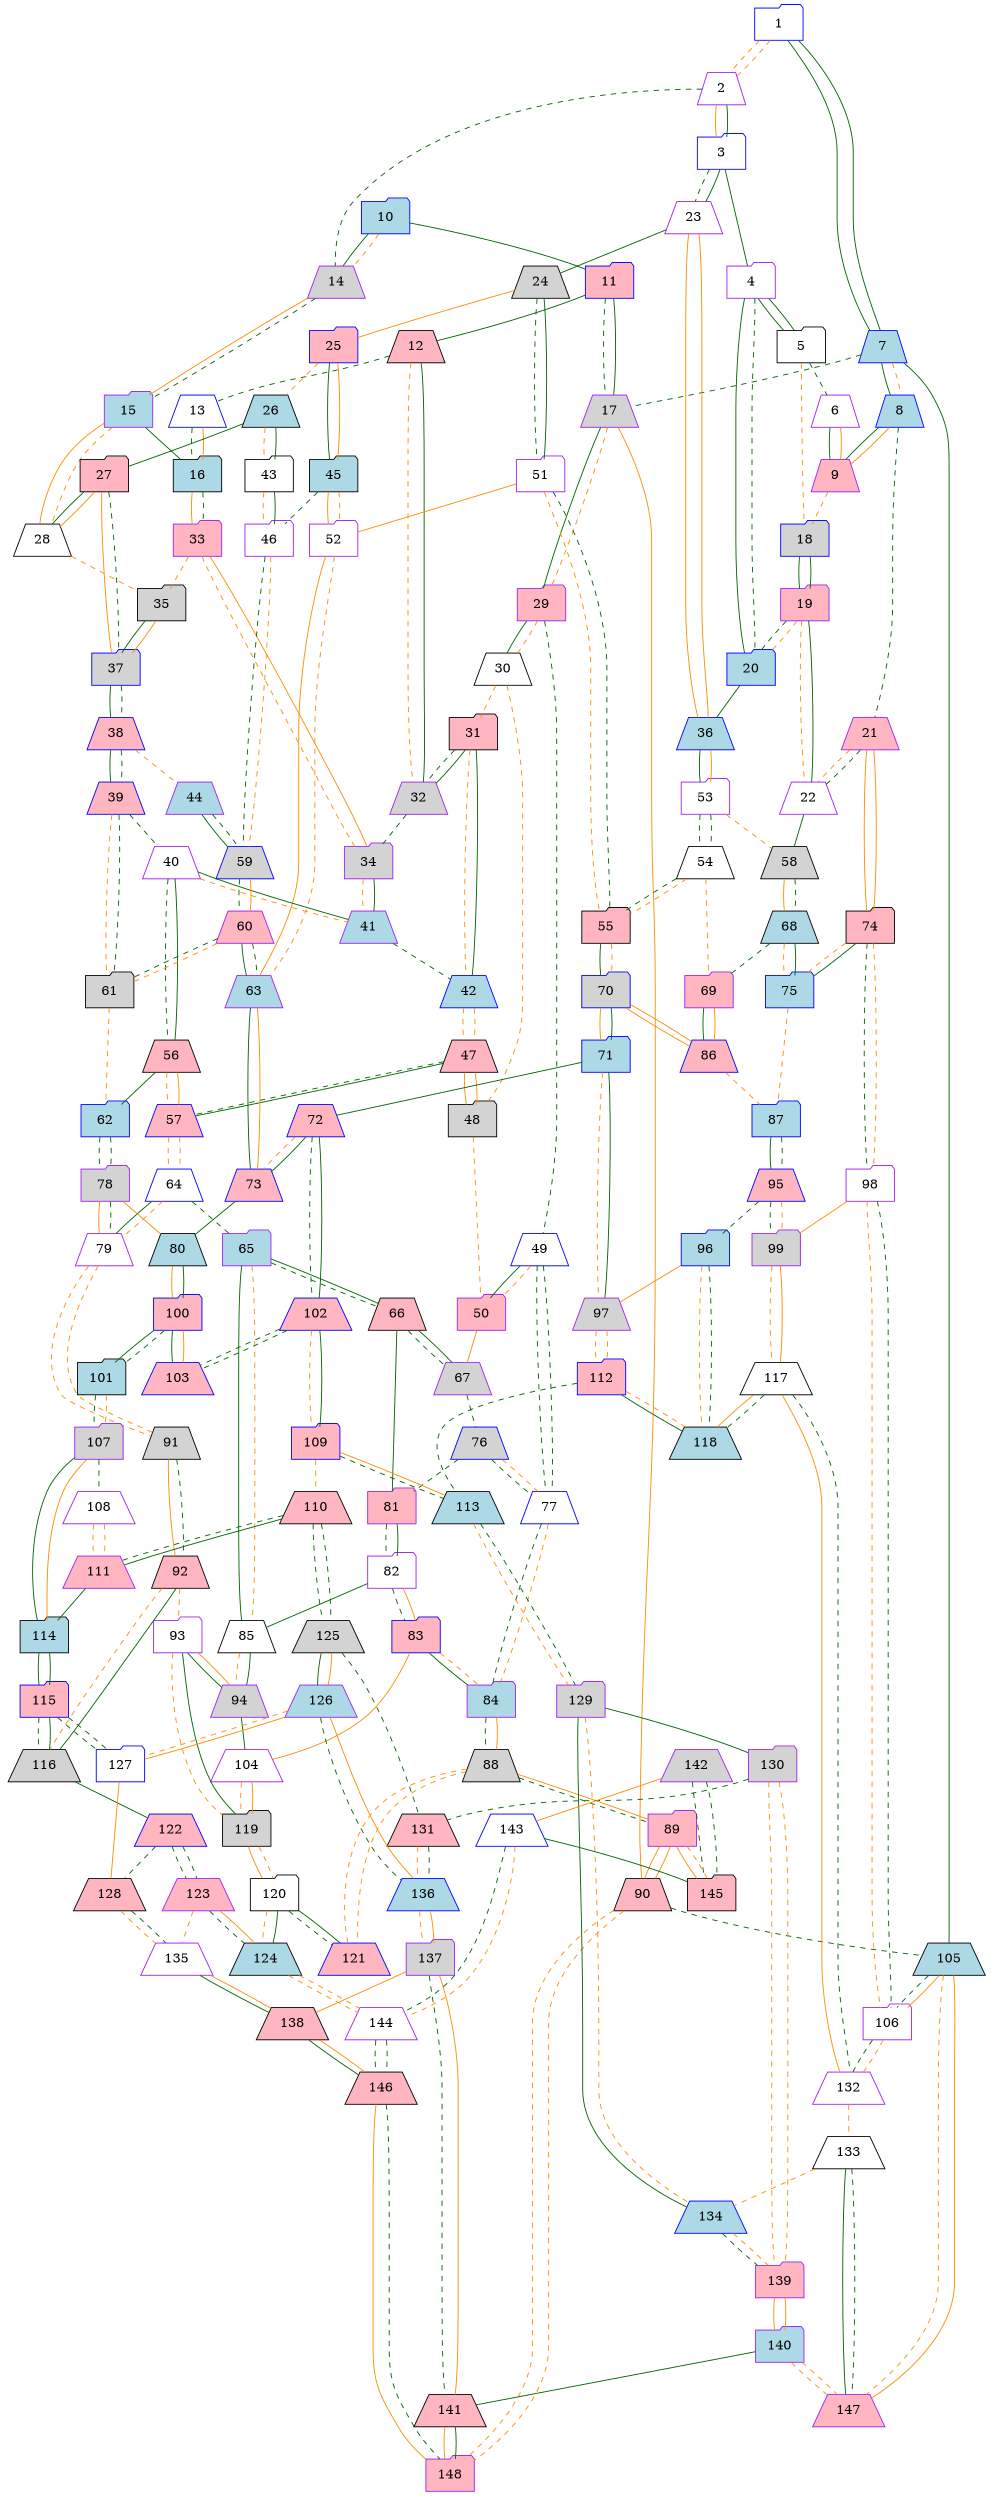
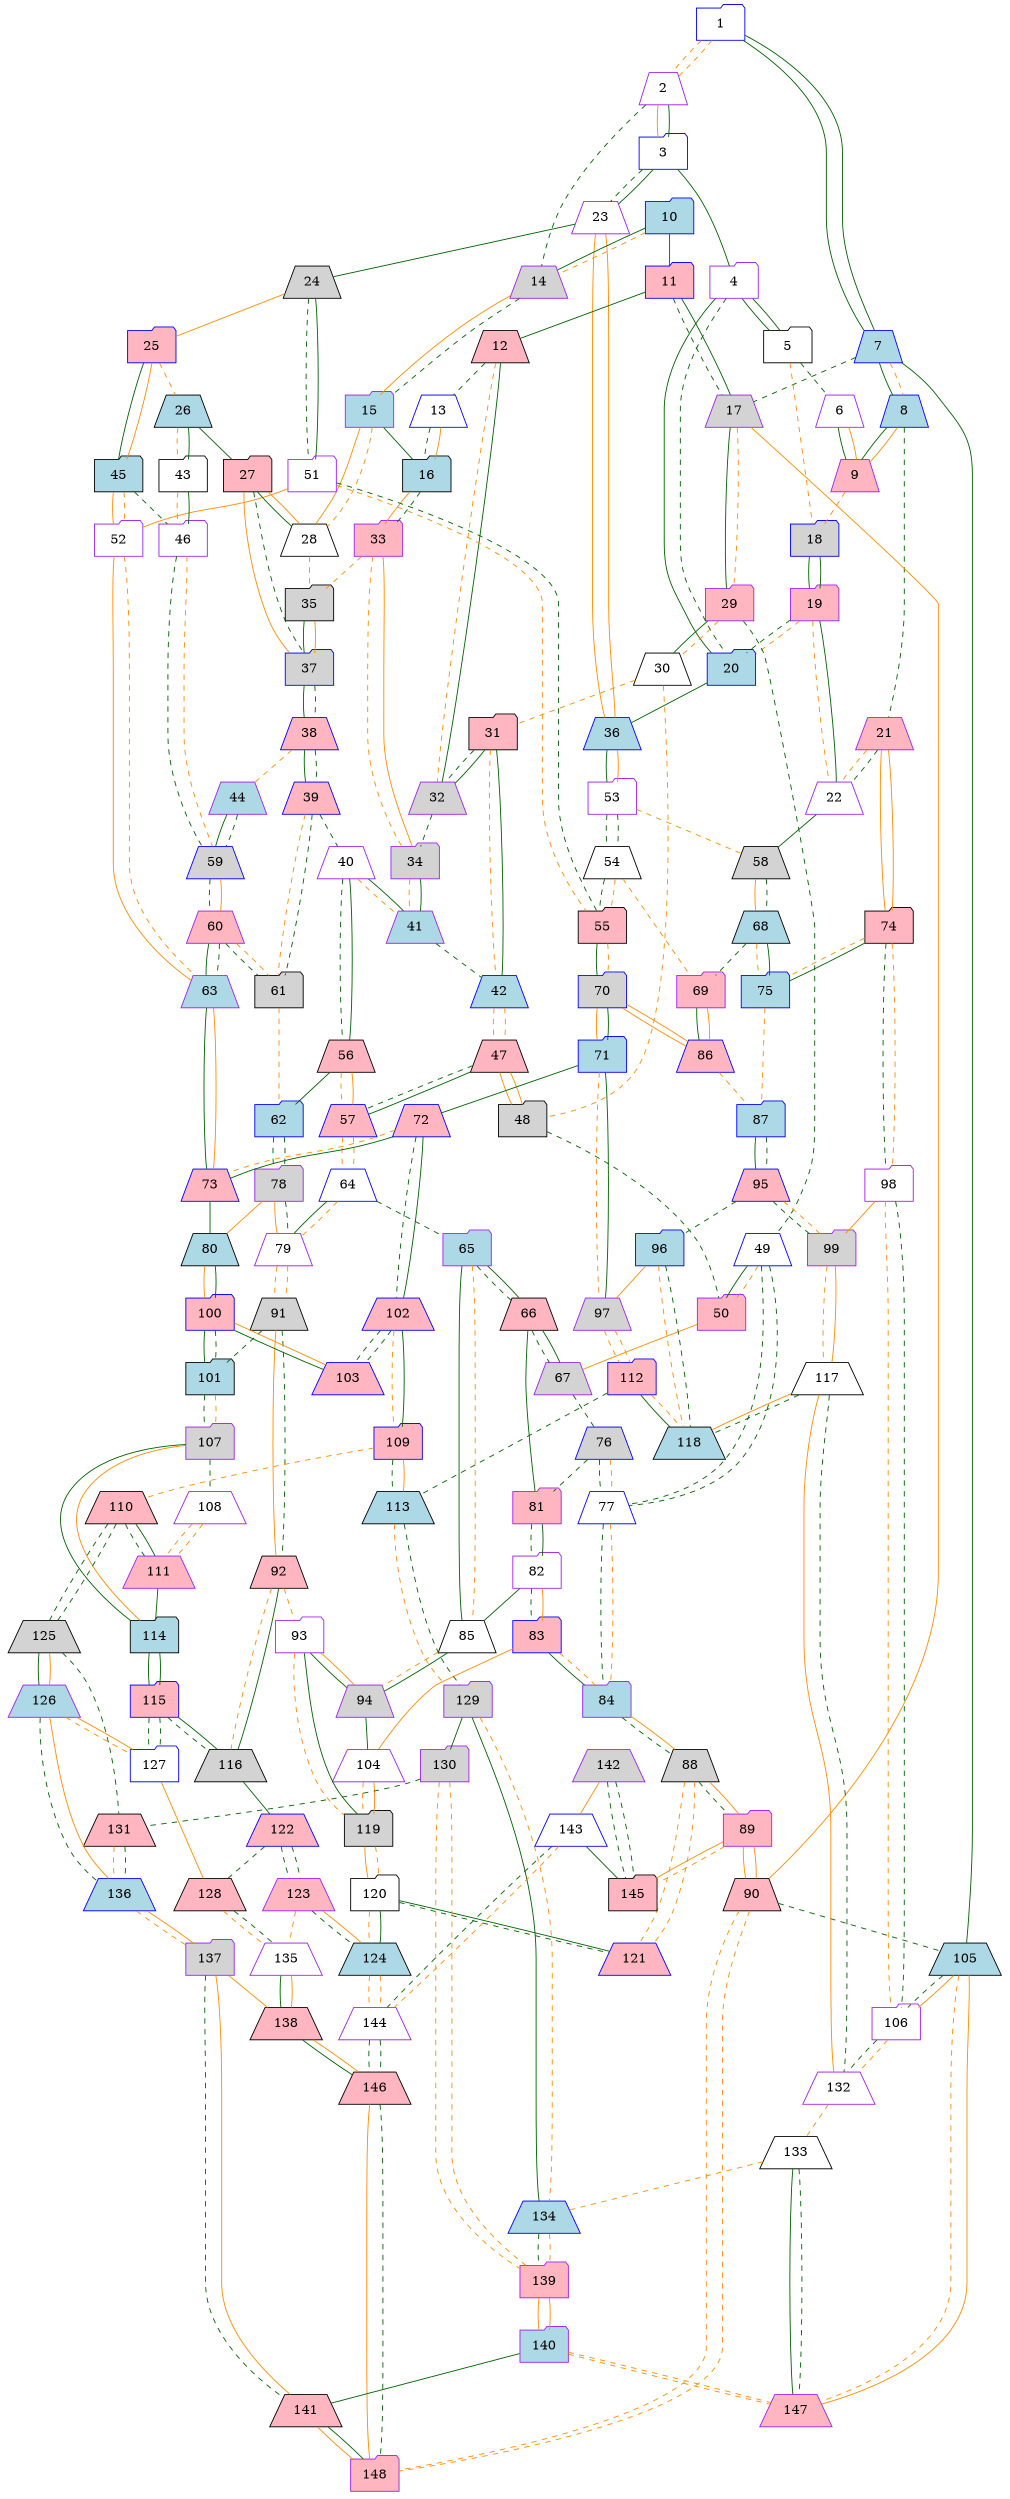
(477, 1217) -> (653, 1195)
none -> (244, 1347)
